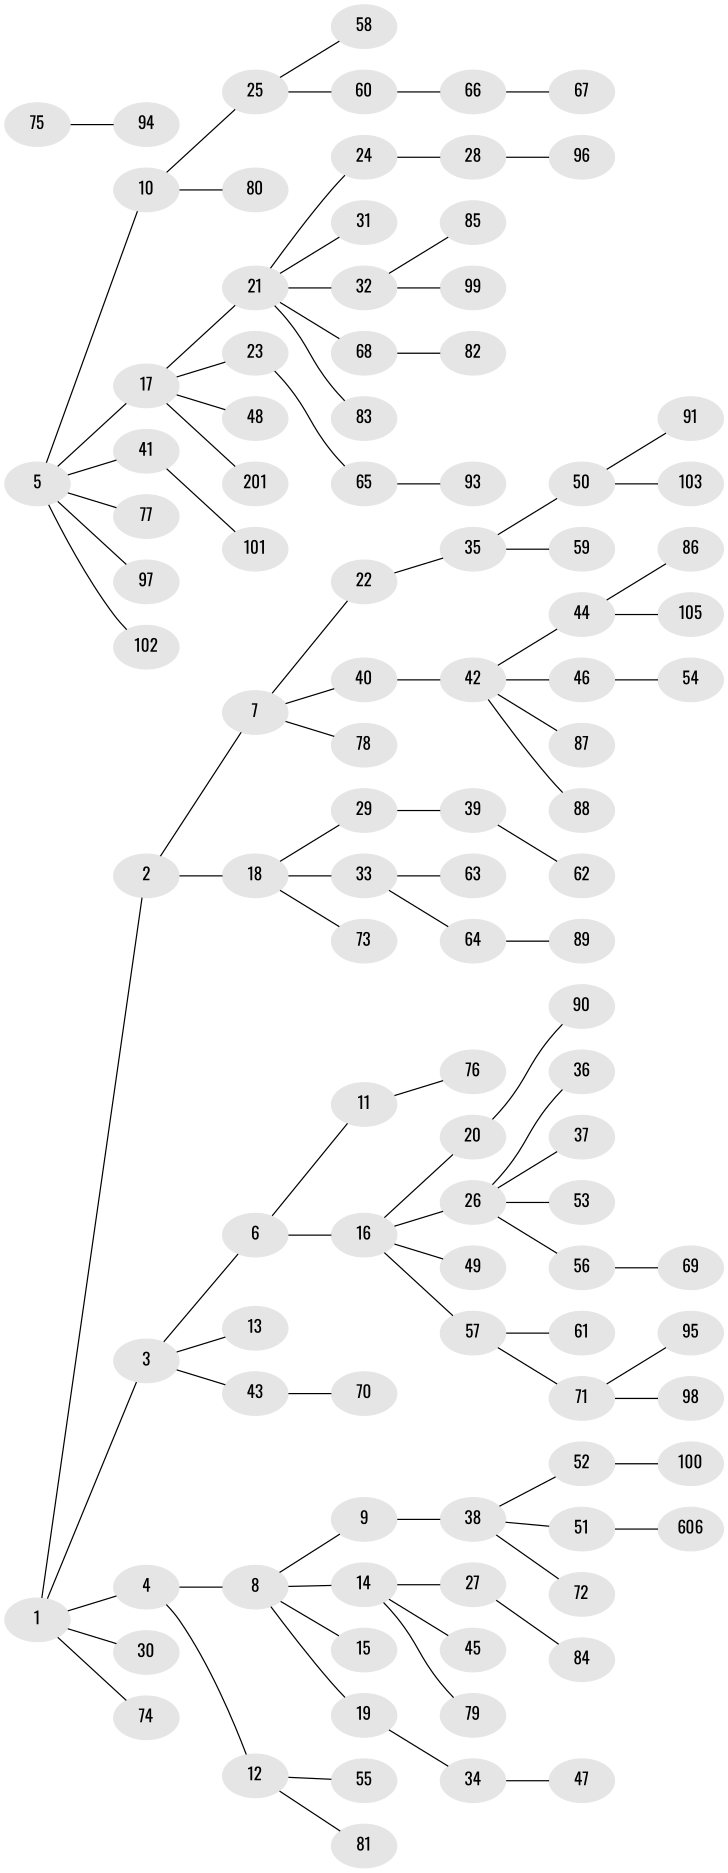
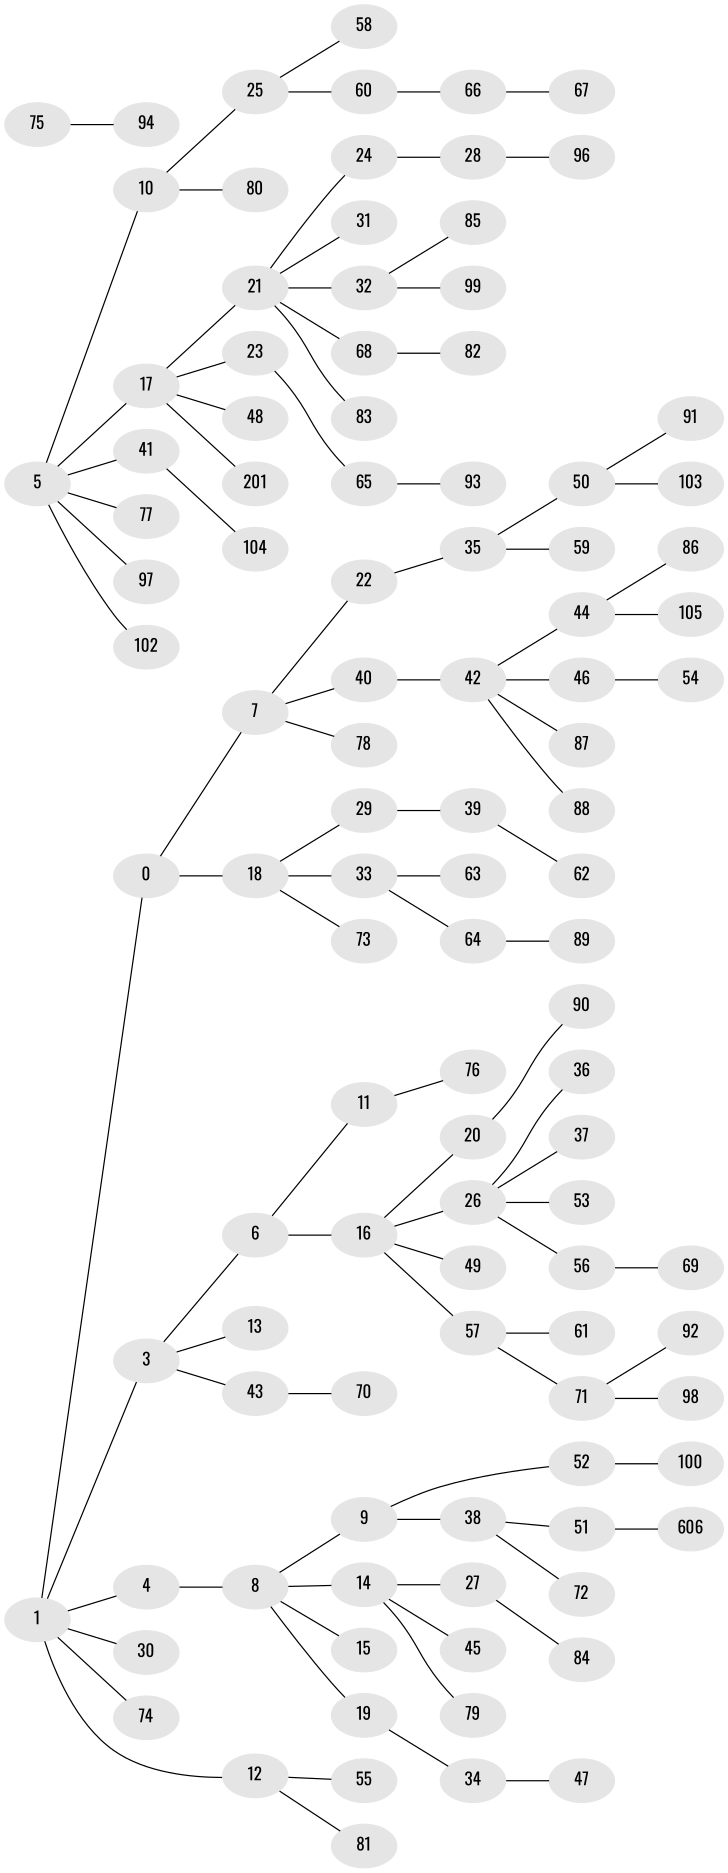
(255, 549) -> (255, 549)
(146, 876) -> (146, 876)
(691, 1333) -> (691, 1333)
(528, 1492) -> (468, 1480)
(212, 1676) -> (107, 1745)
